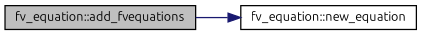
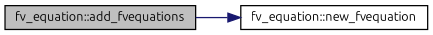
(329, 18) -> (334, 18)
